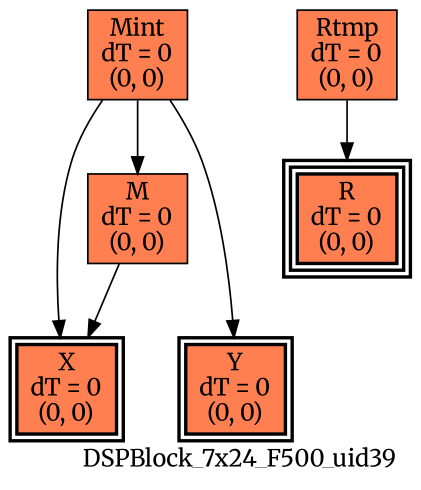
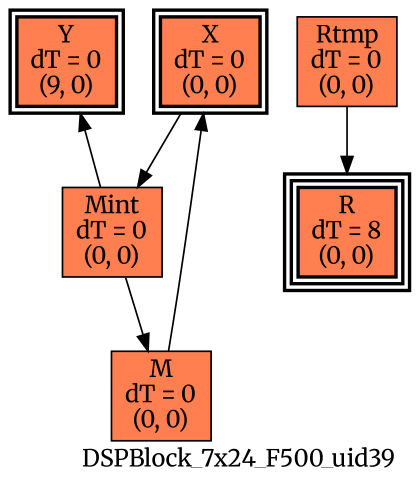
(62, 206) -> (164, 143)
(347, 219) -> (347, 232)
(236, 389) -> (67, 62)
